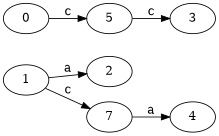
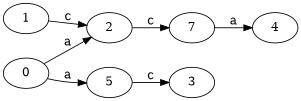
(68, 12) -> (68, 75)
none -> (64, 53)
(68, 69) -> (68, 17)
(64, 97) -> (146, 28)
